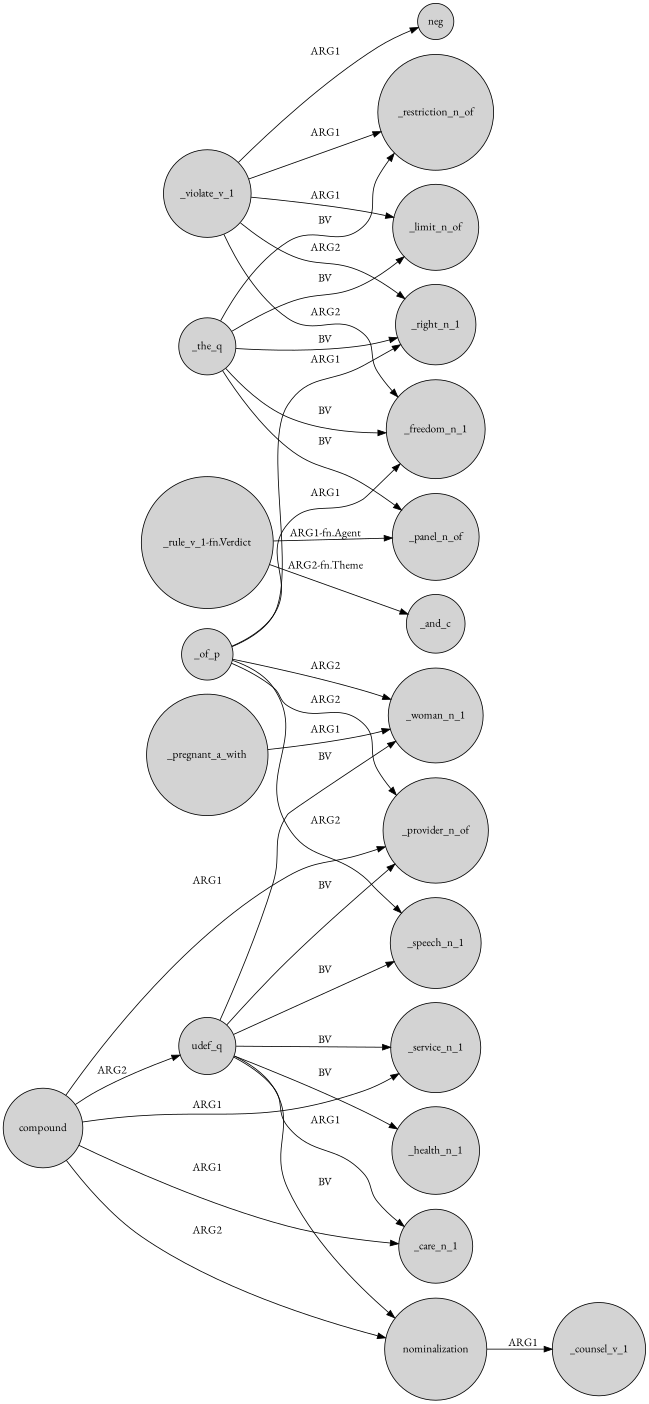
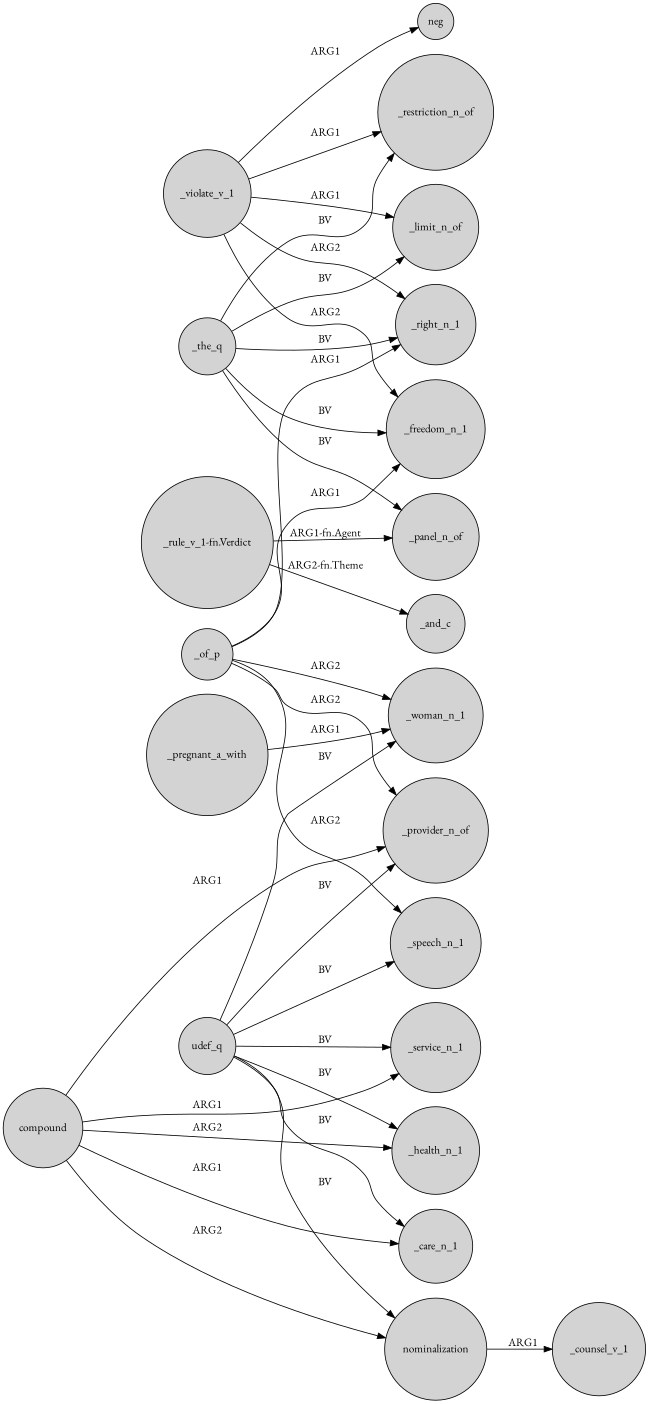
(122, 1079) -> (233, 1139)
(325, 1120) -> (325, 1120)
